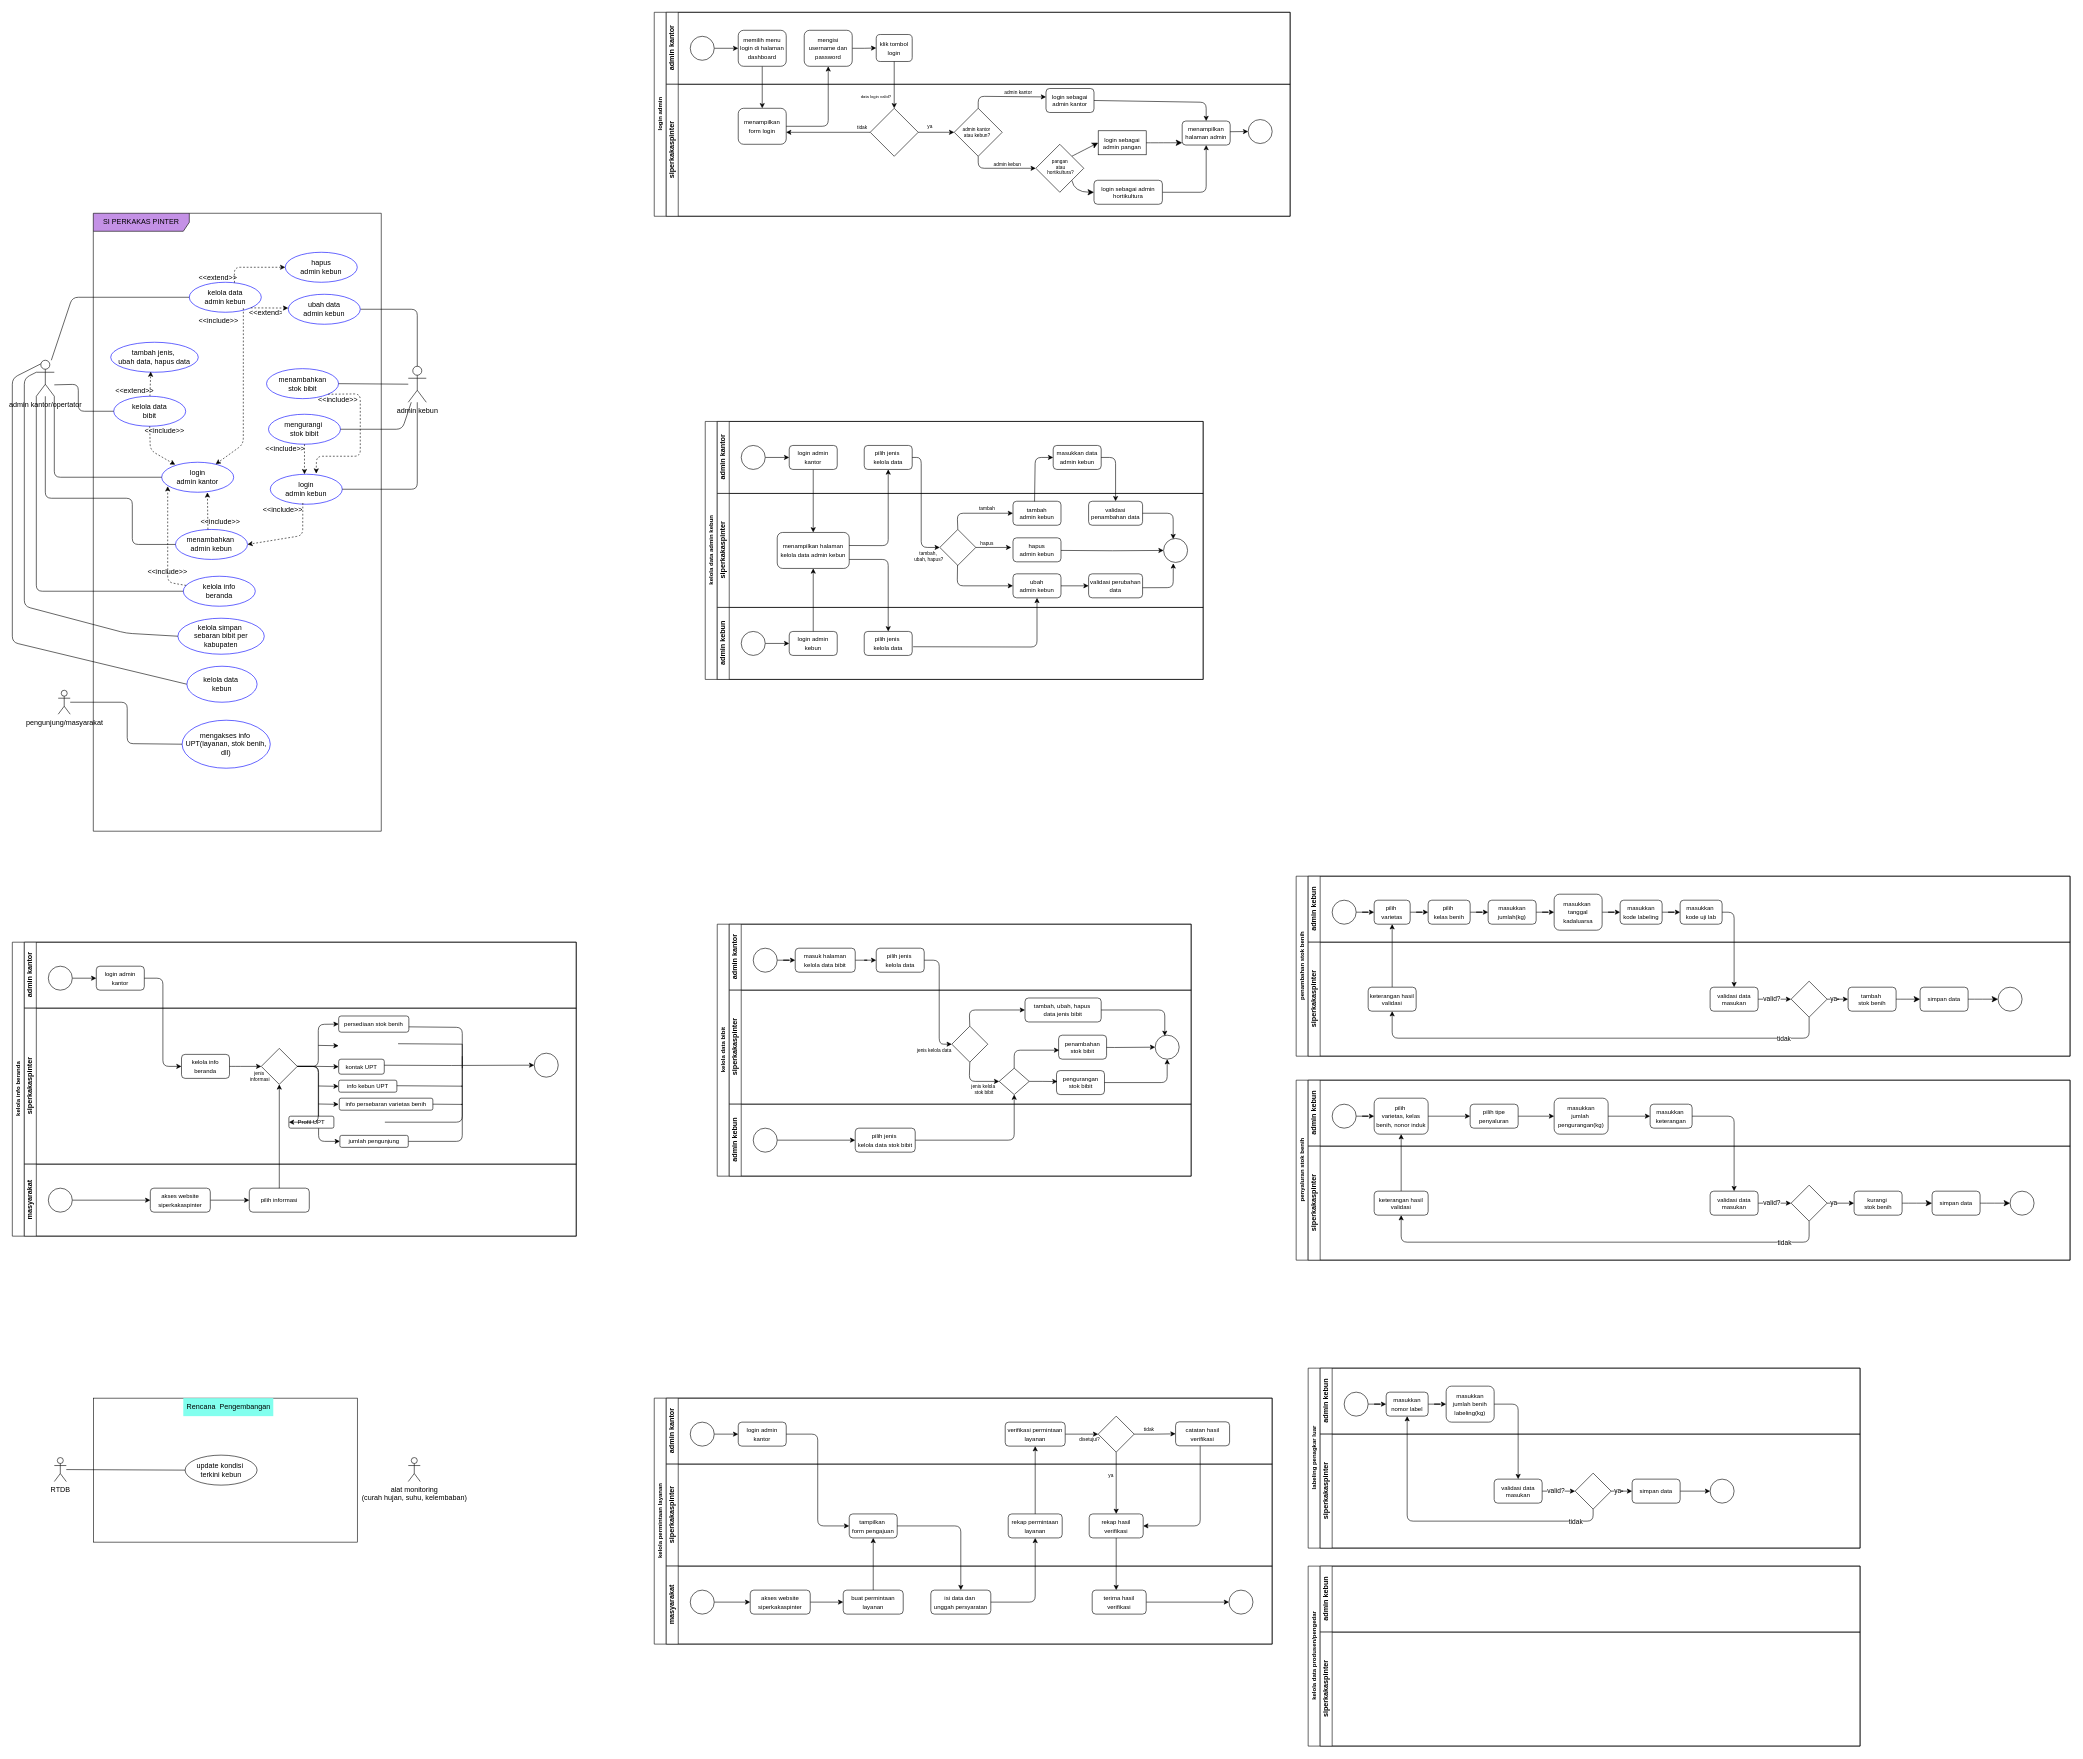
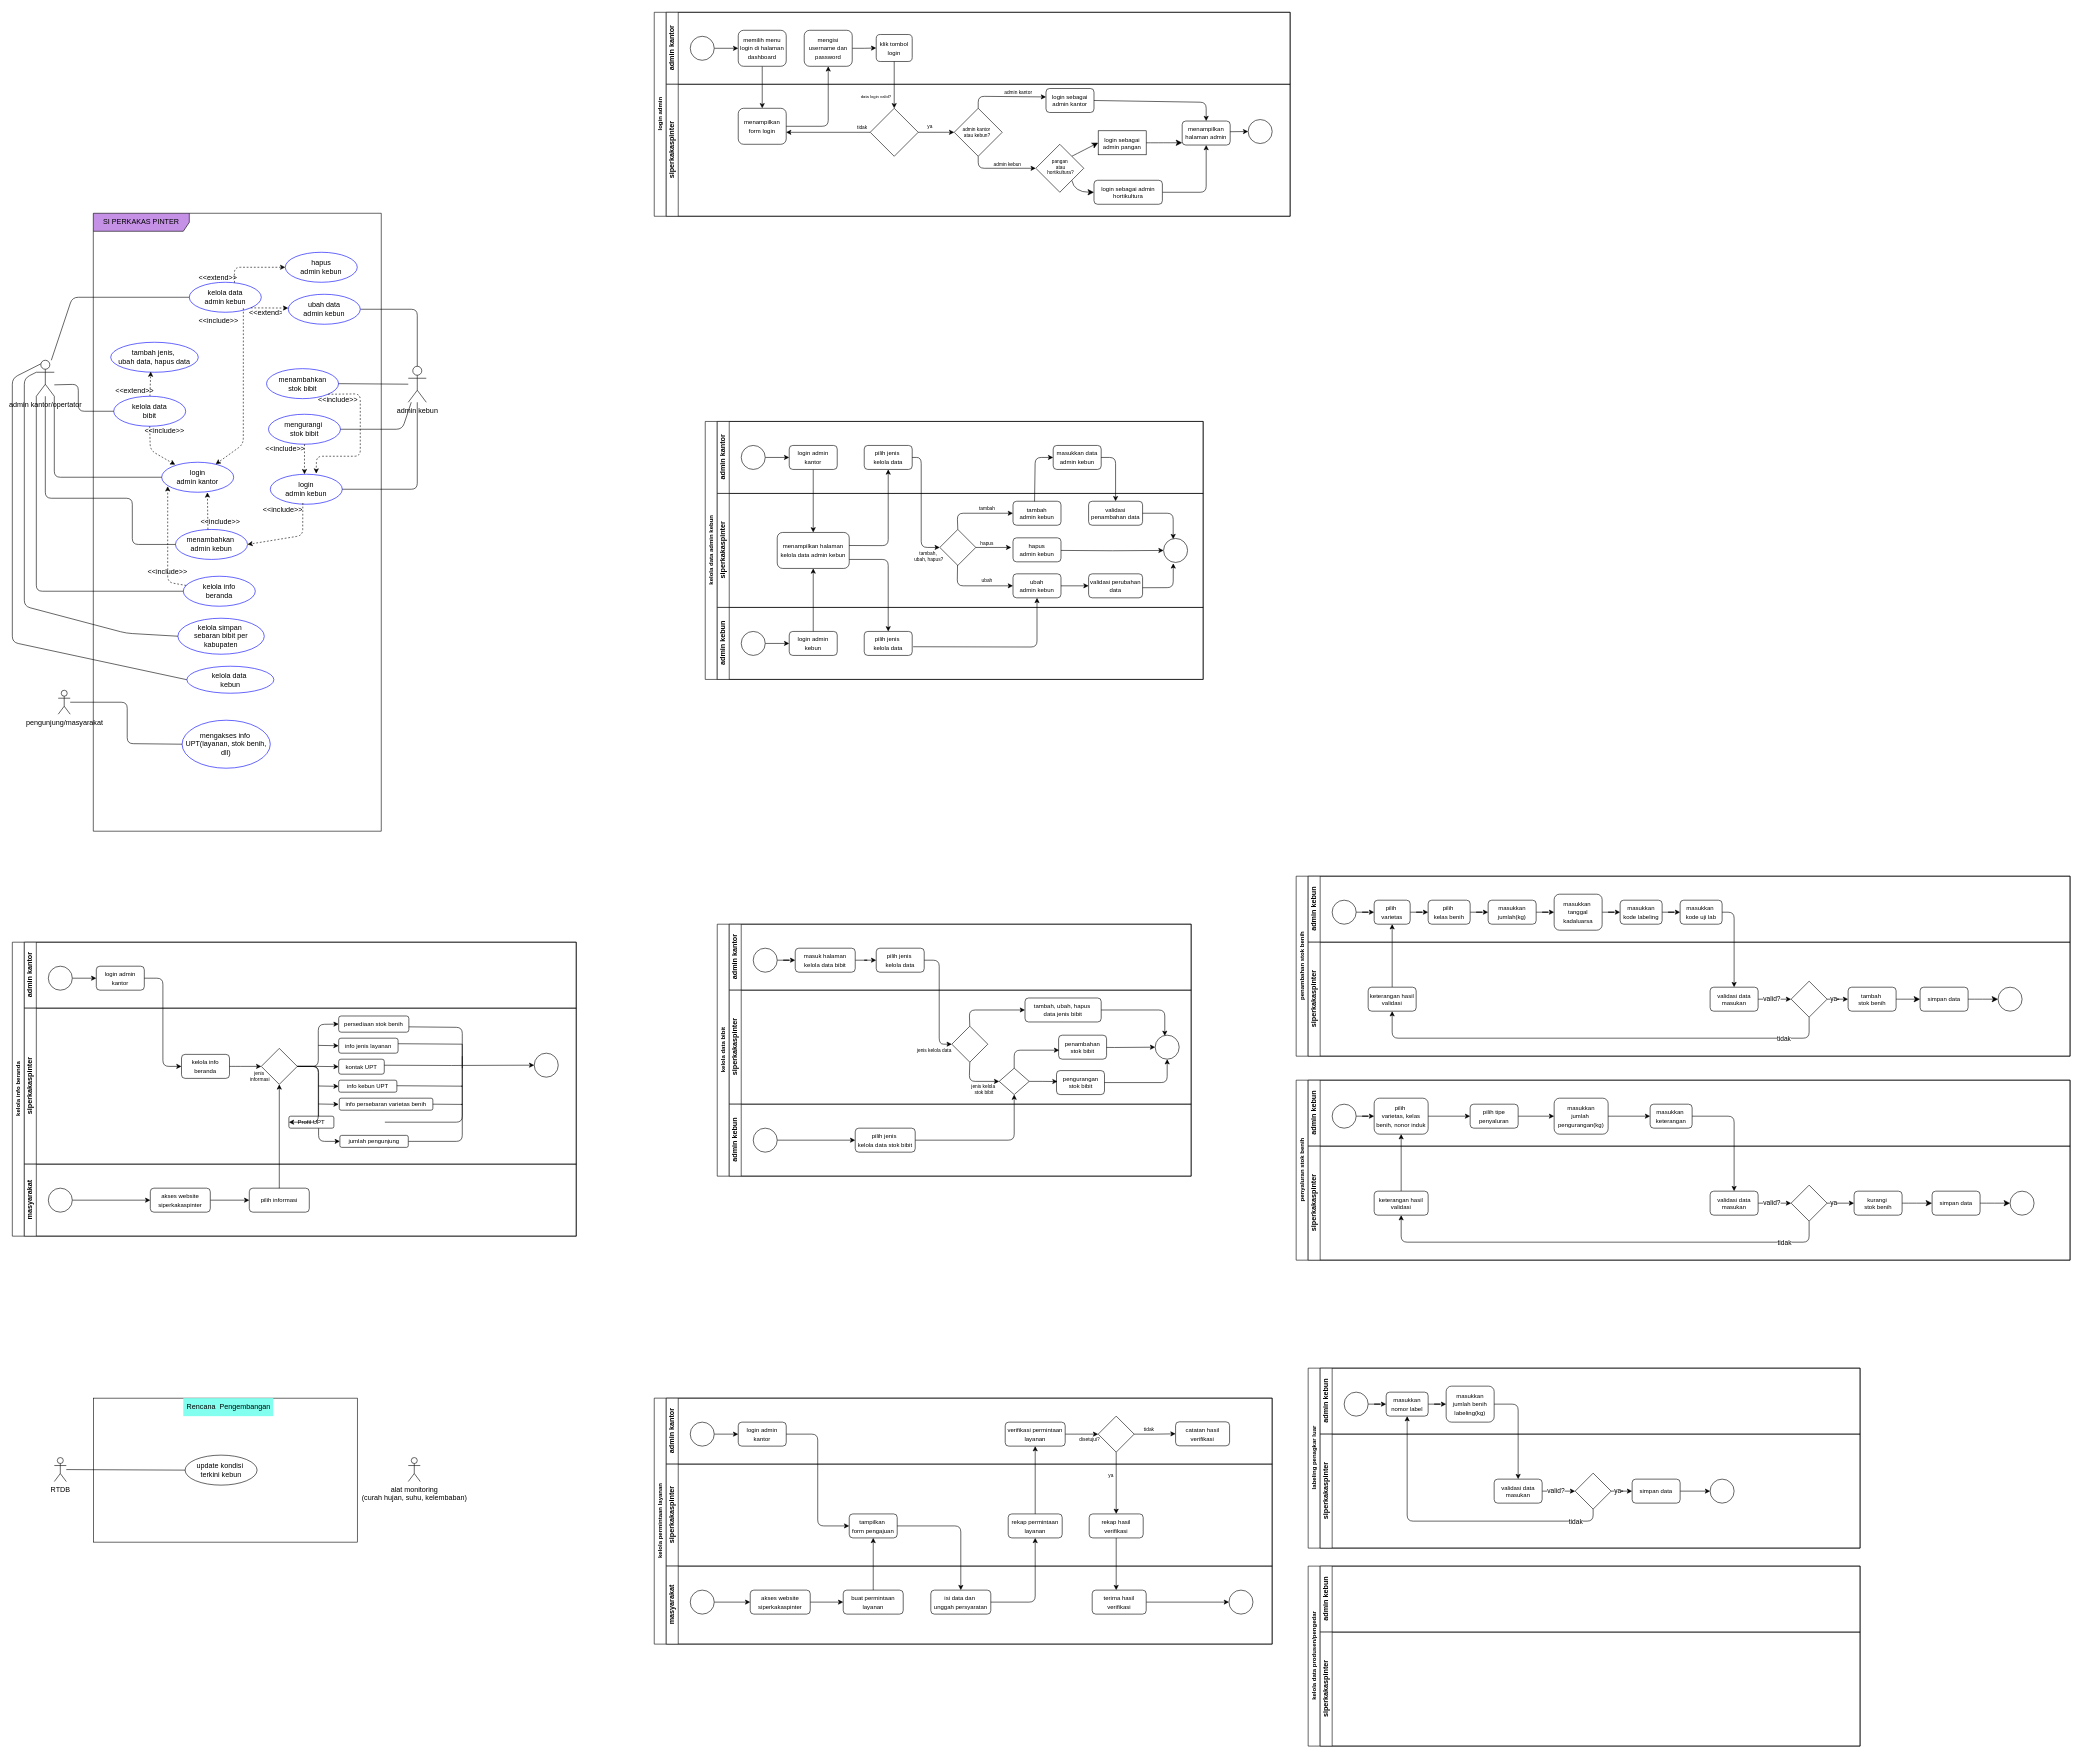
none -> (987, 580)
(222, 684) -> (230, 680)
none -> (368, 1046)
(1199, 1525) -> none
